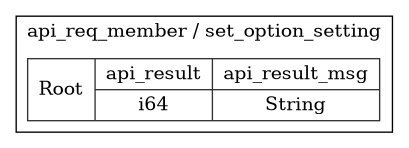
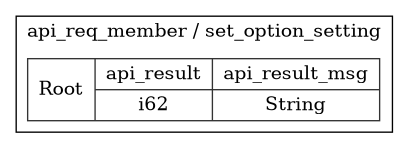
(154, 105) -> (154, 105)
